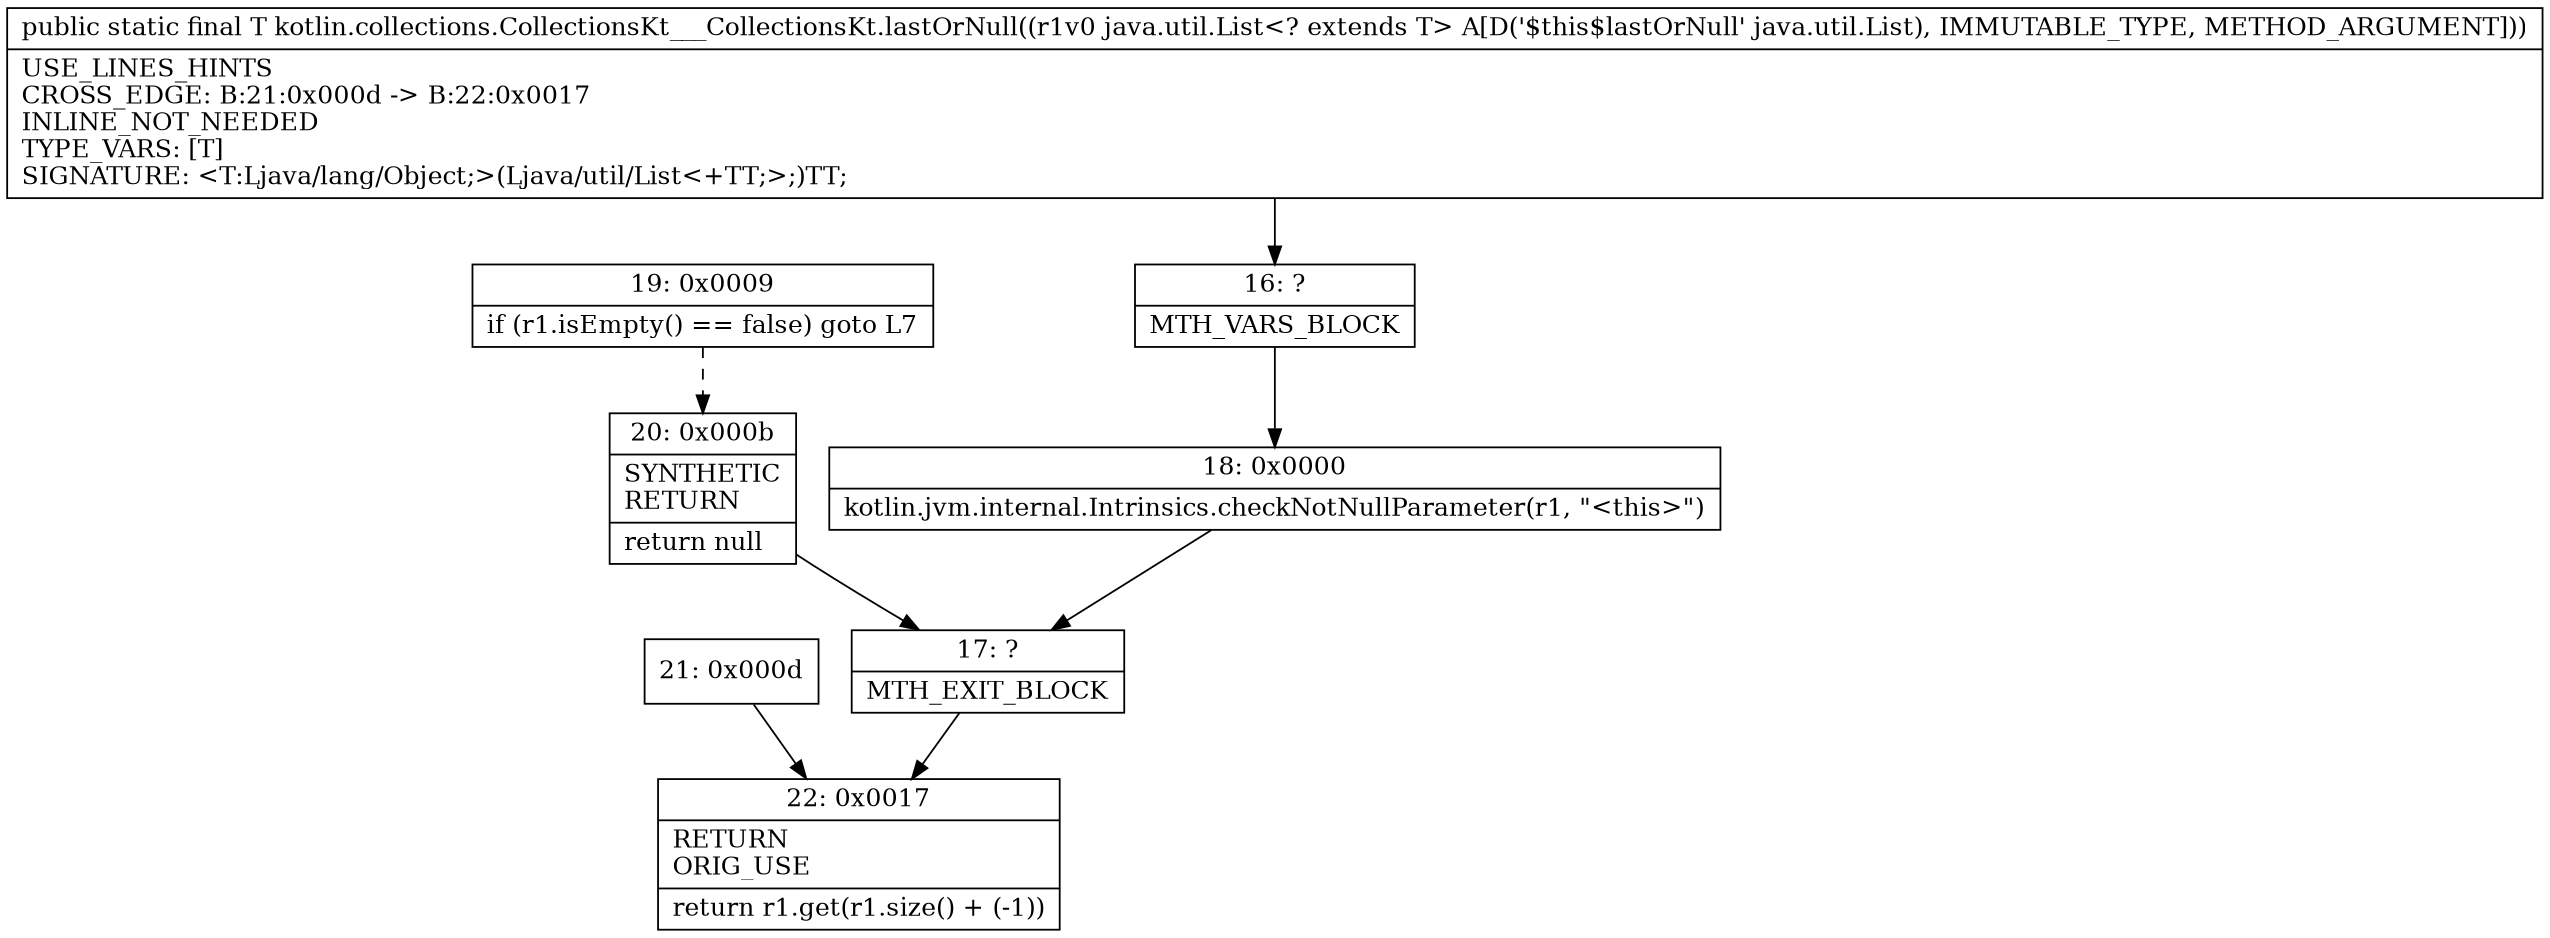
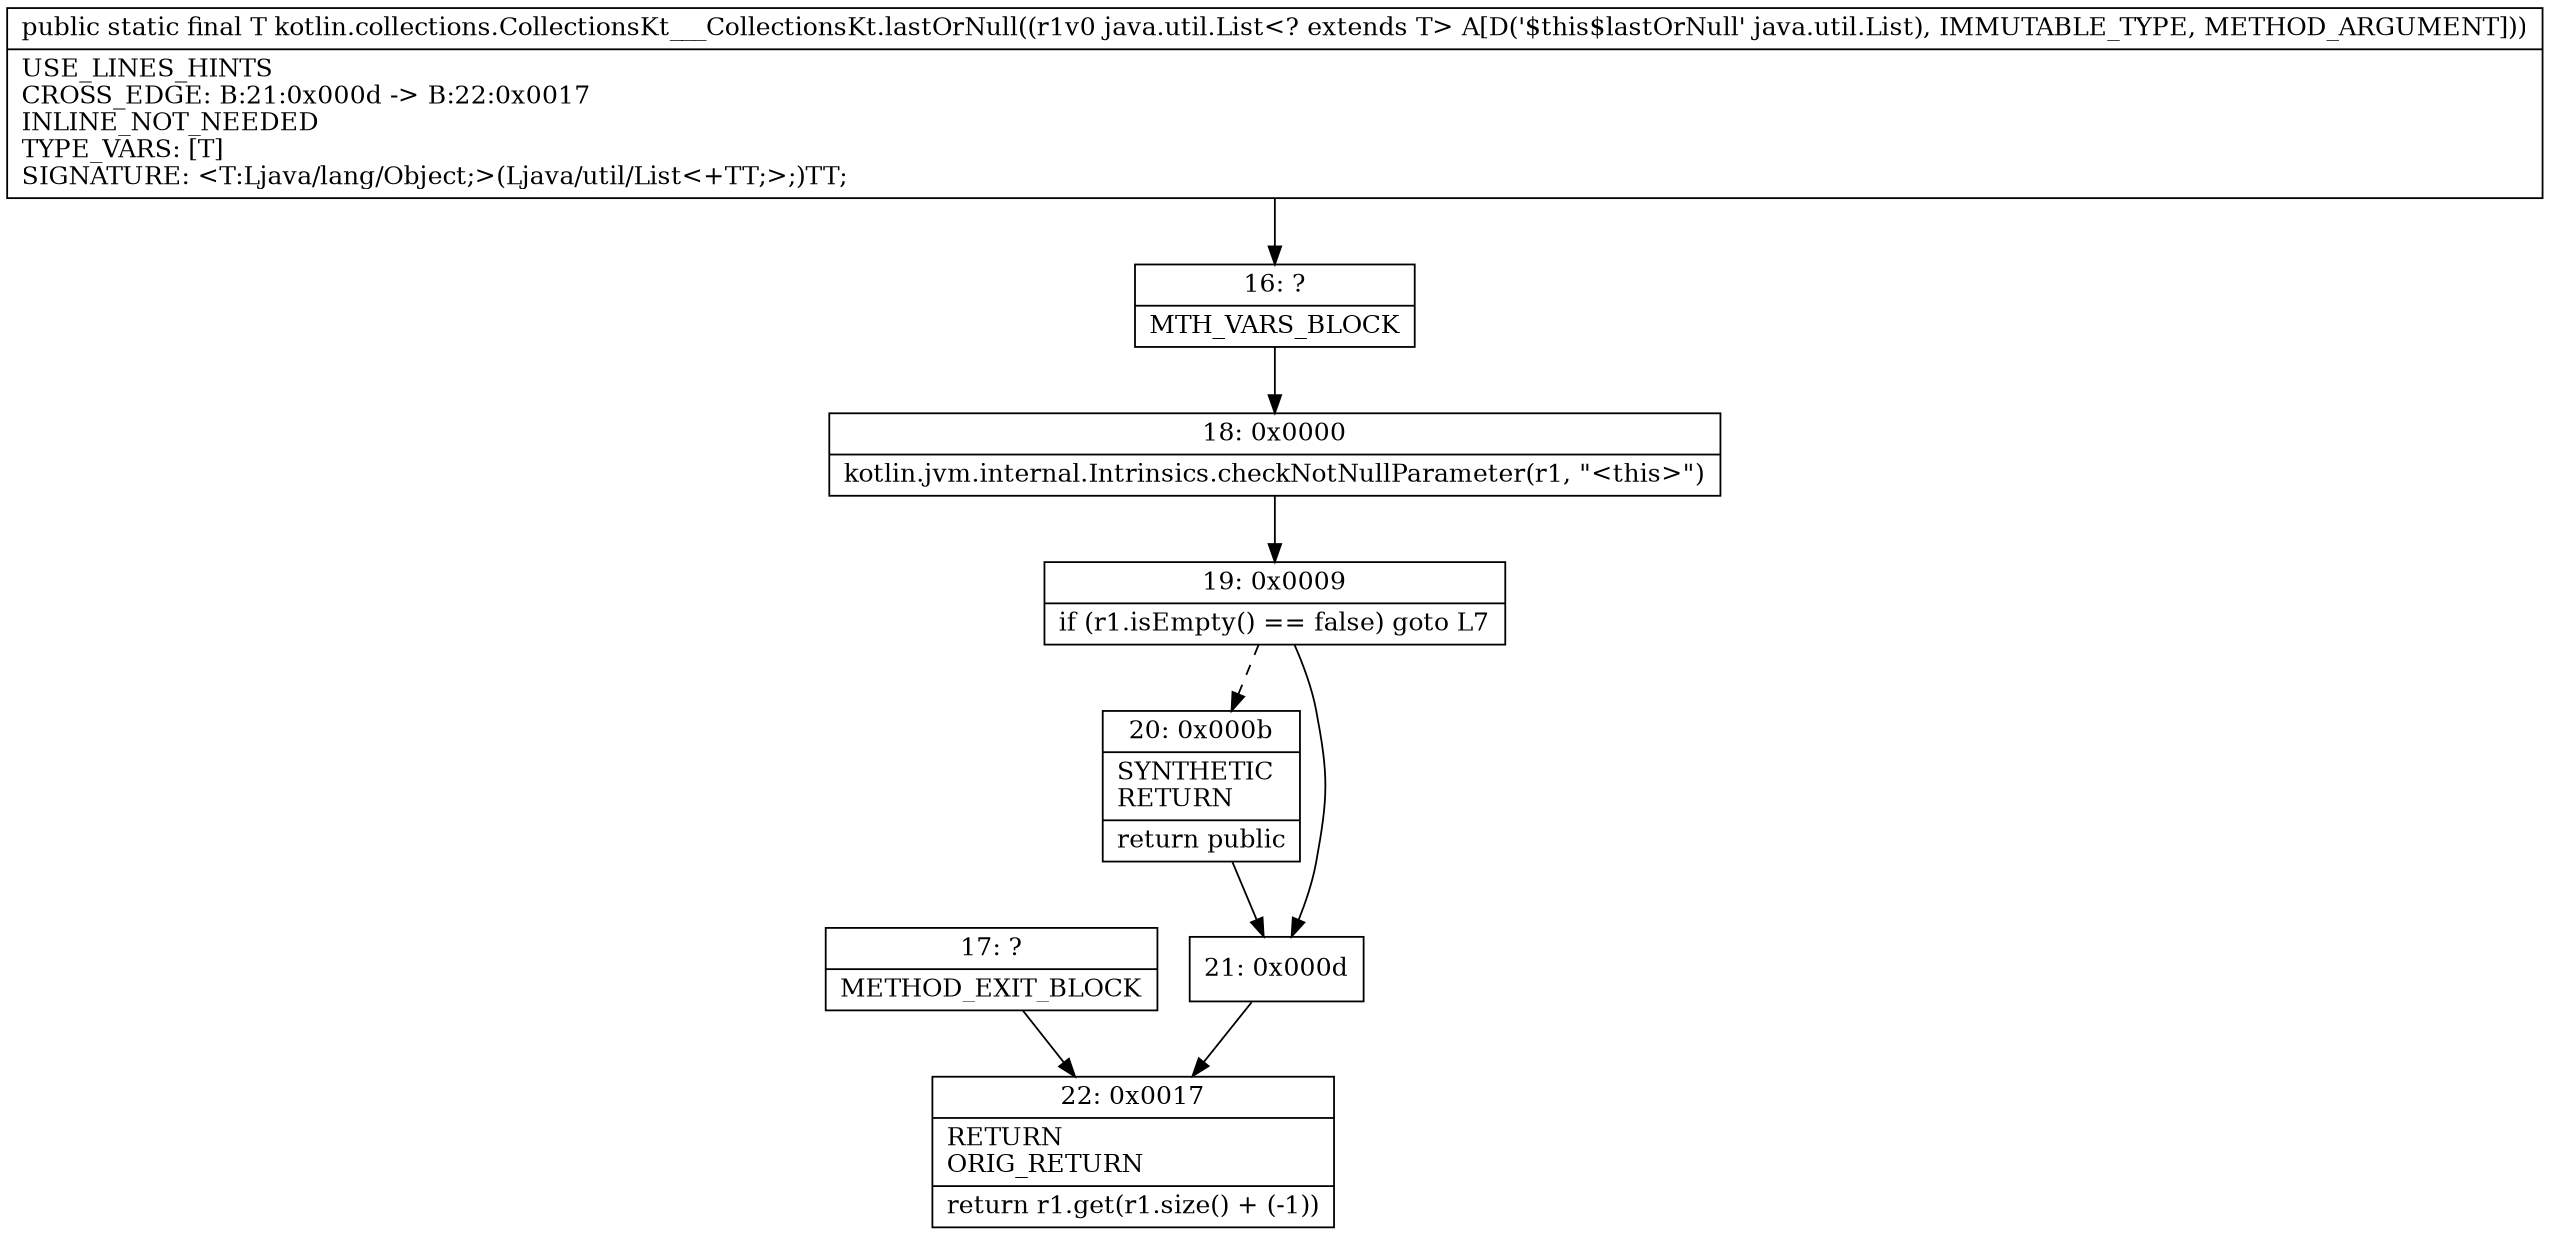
(694, 542) -> (1201, 840)
(1139, 575) -> (1275, 520)
(849, 588) -> (1245, 891)
(988, 691) -> (992, 989)
none -> (1325, 782)
(742, 867) -> (1045, 1165)
